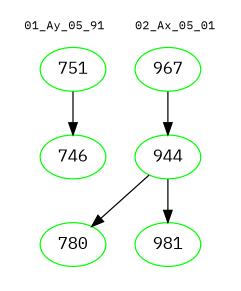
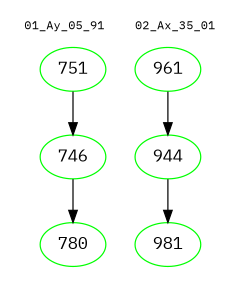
(176, 26) -> (176, 26)
(168, 69) -> (168, 69)
(133, 189) -> (73, 195)
